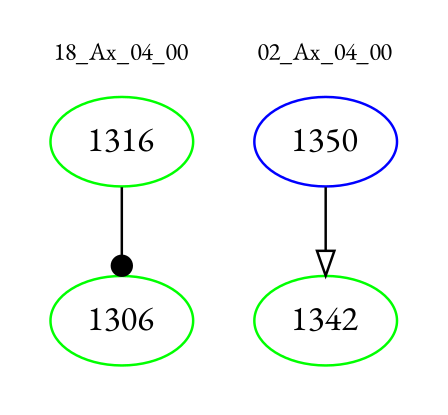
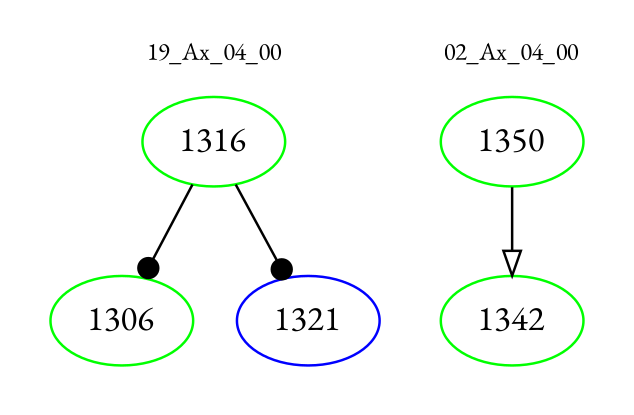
(122, 53) -> (215, 53)
(326, 142) -> (512, 142)
none -> (308, 321)
